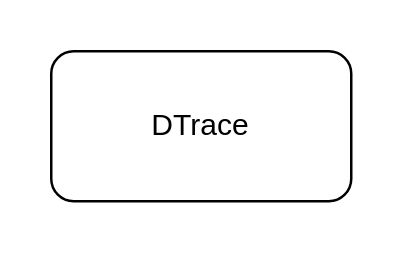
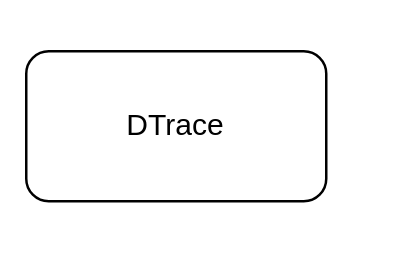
(201, 126) -> (176, 126)
